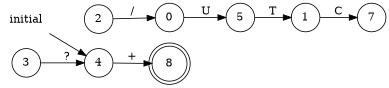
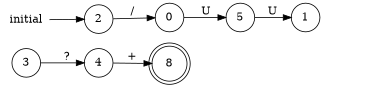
(273, 12) -> (273, 12)
(372, 18) -> none
(64, 43) -> (63, 19)
